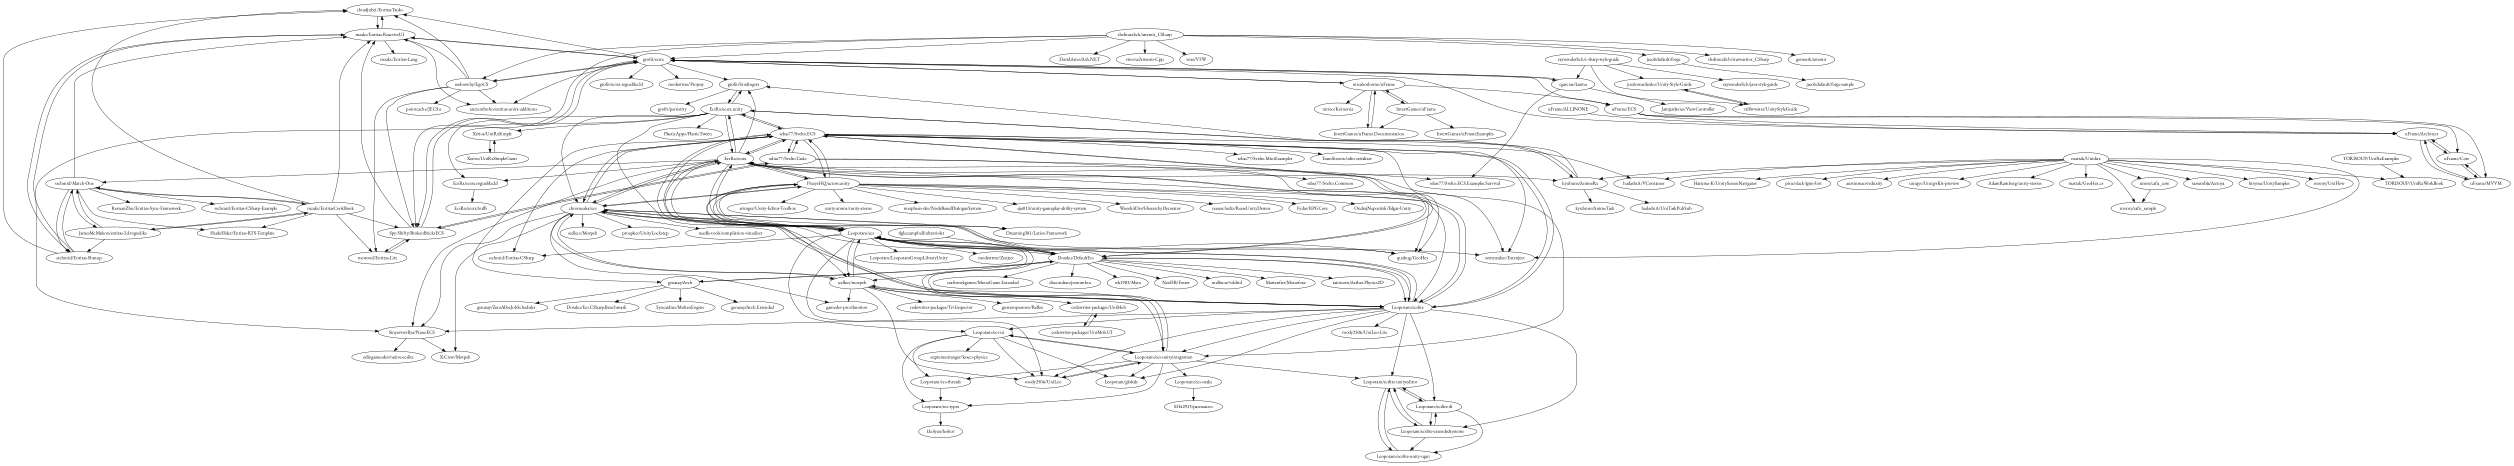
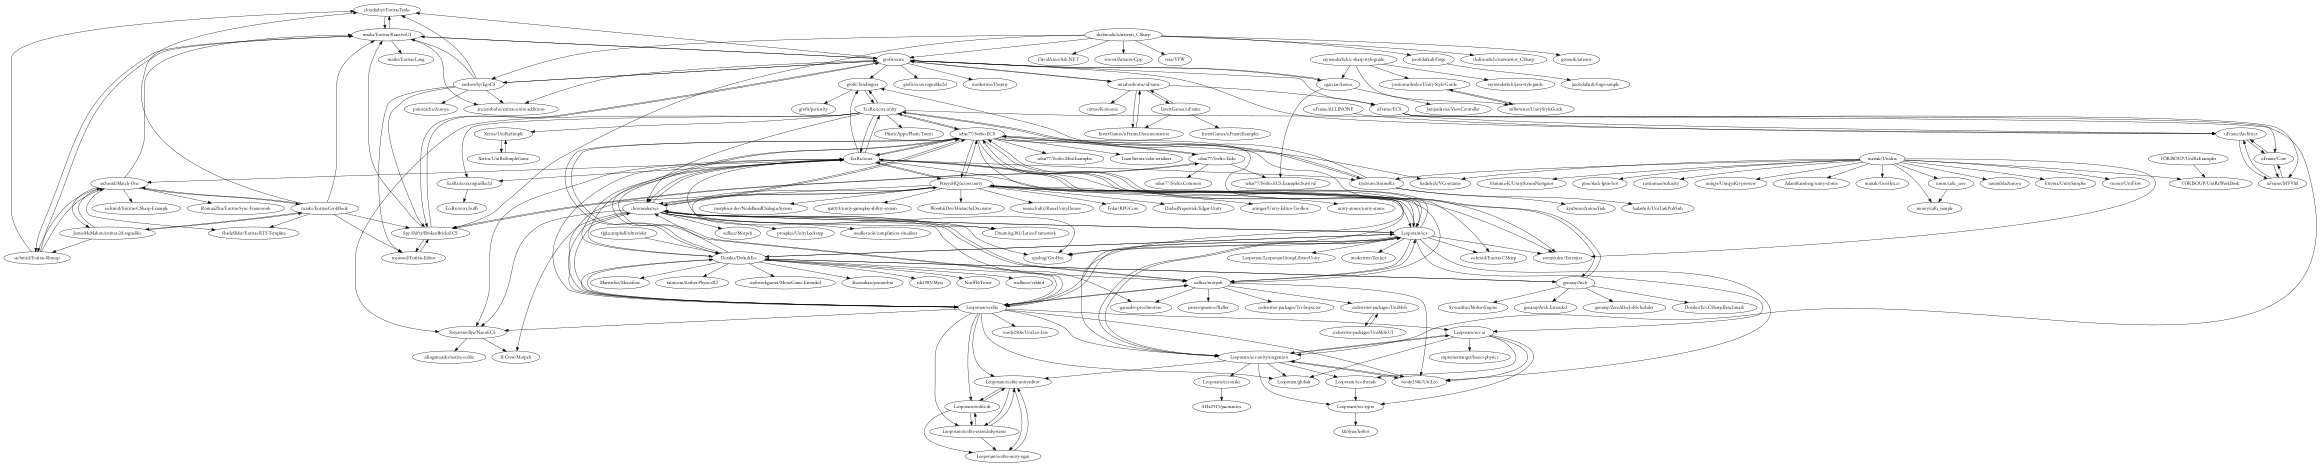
(424, 109) -> (431, 109)
(1154, 179) -> none
none -> (1312, 198)
(378, 258) -> (414, 258)
